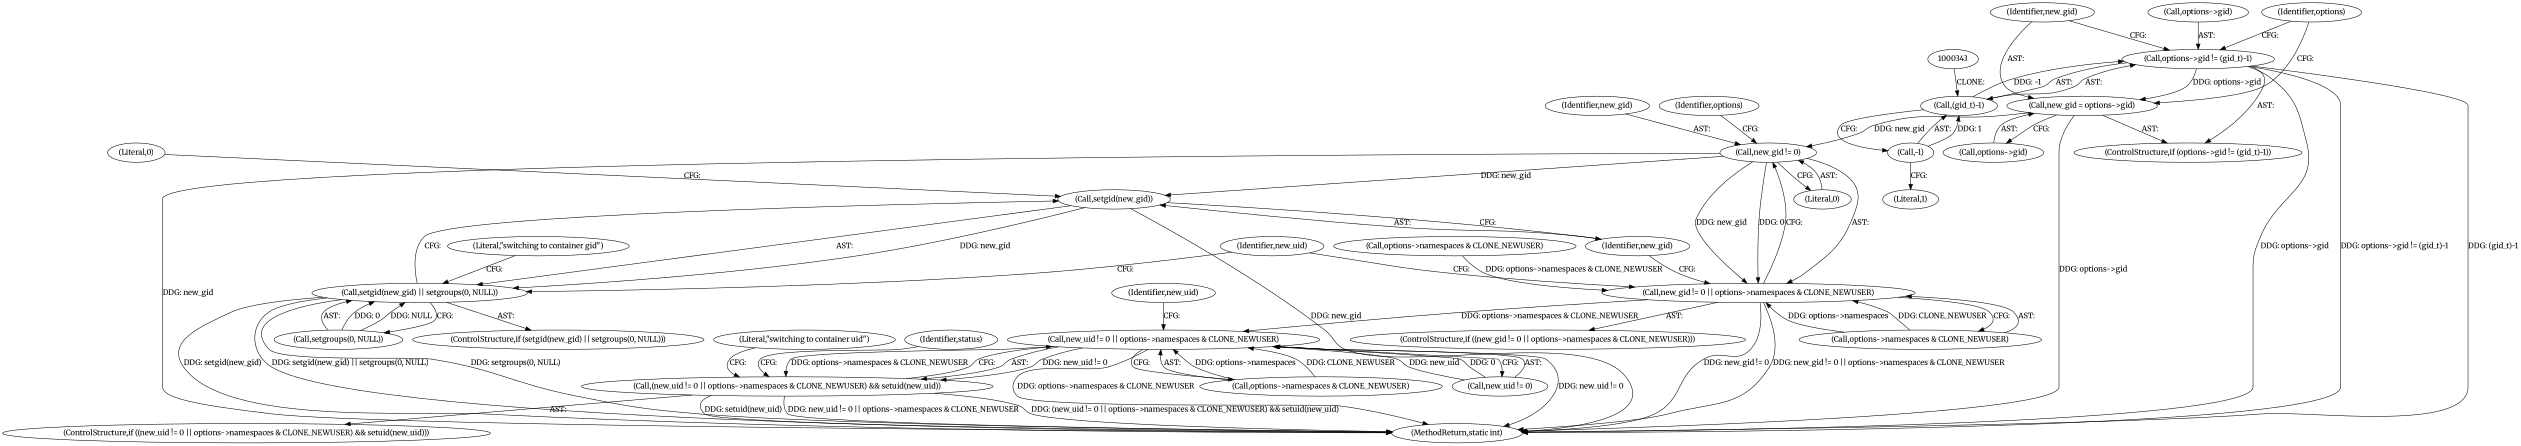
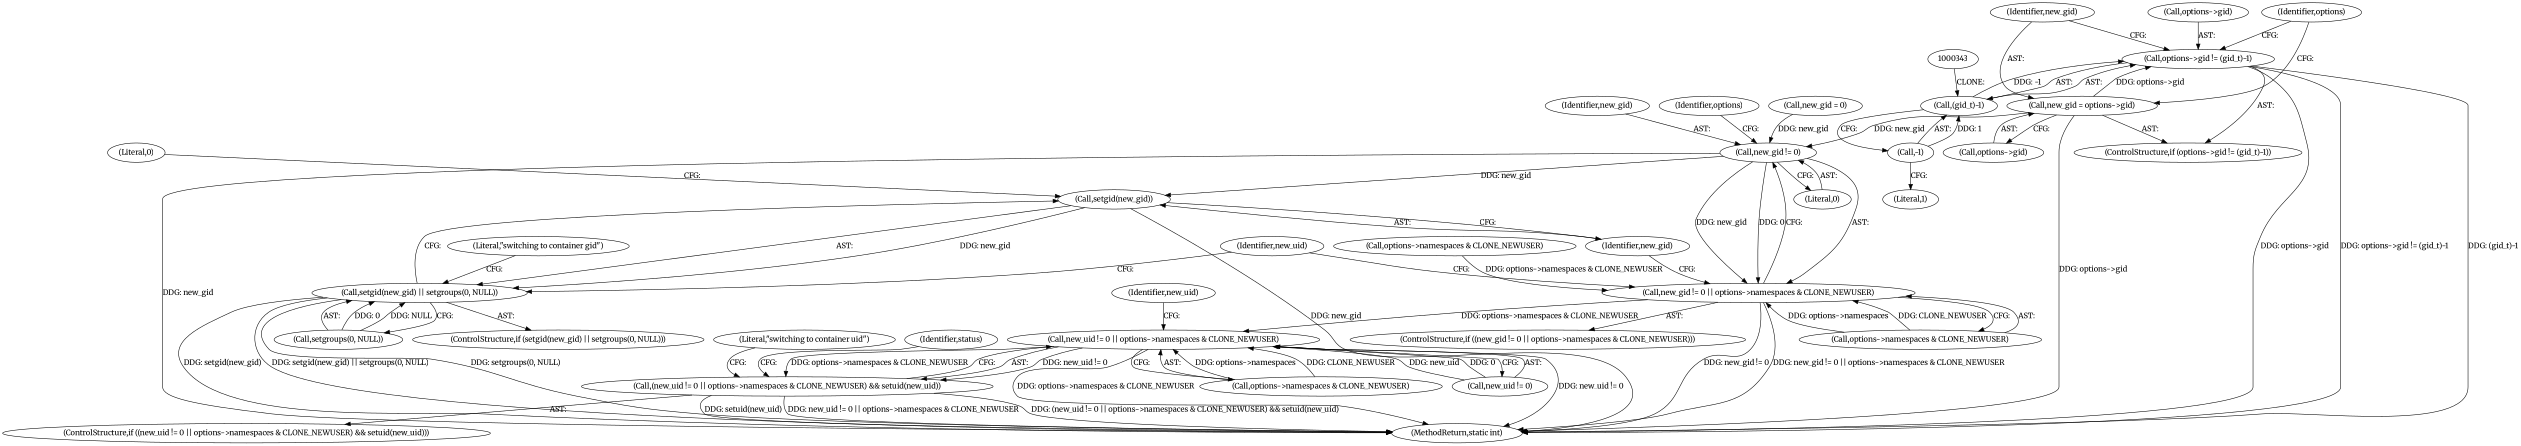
(2176, 92) -> (2117, 78)
none -> (1816, 106)
